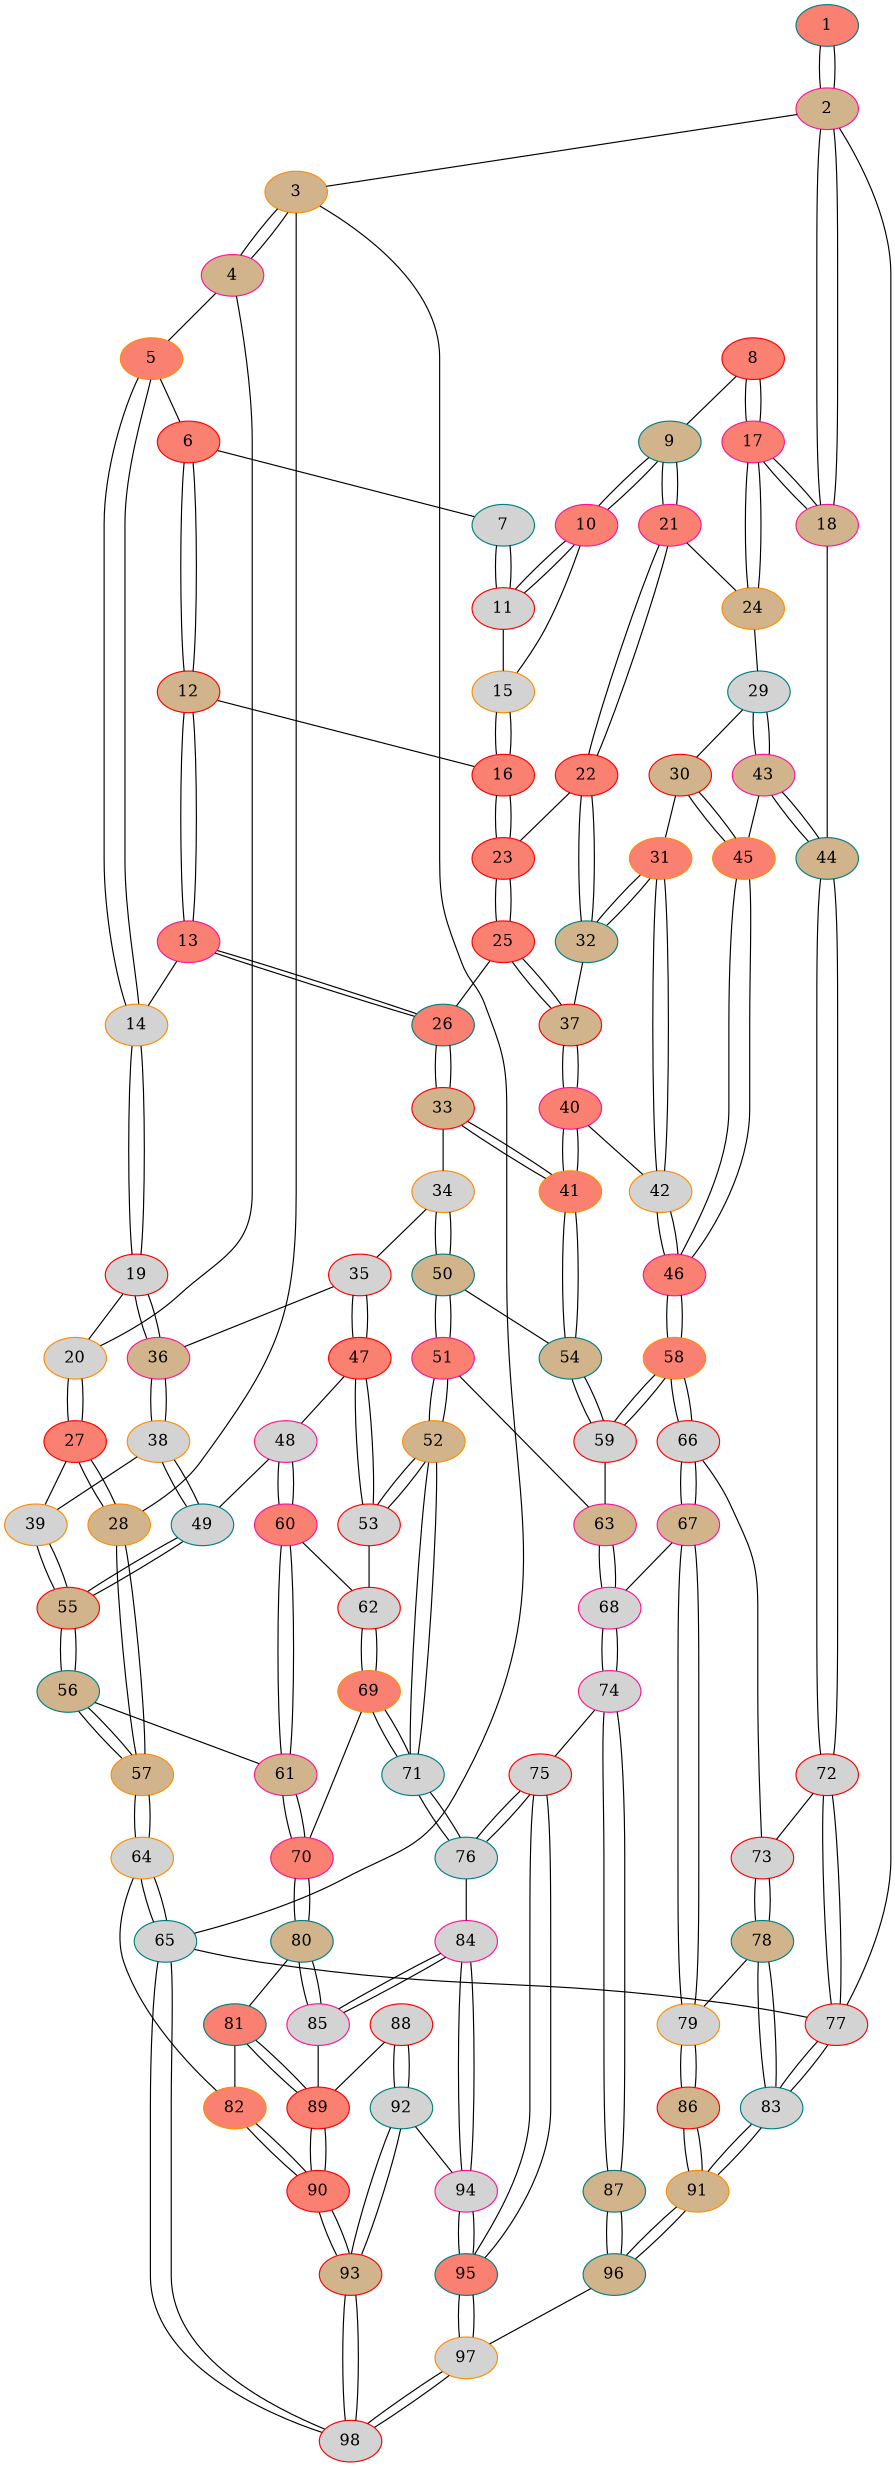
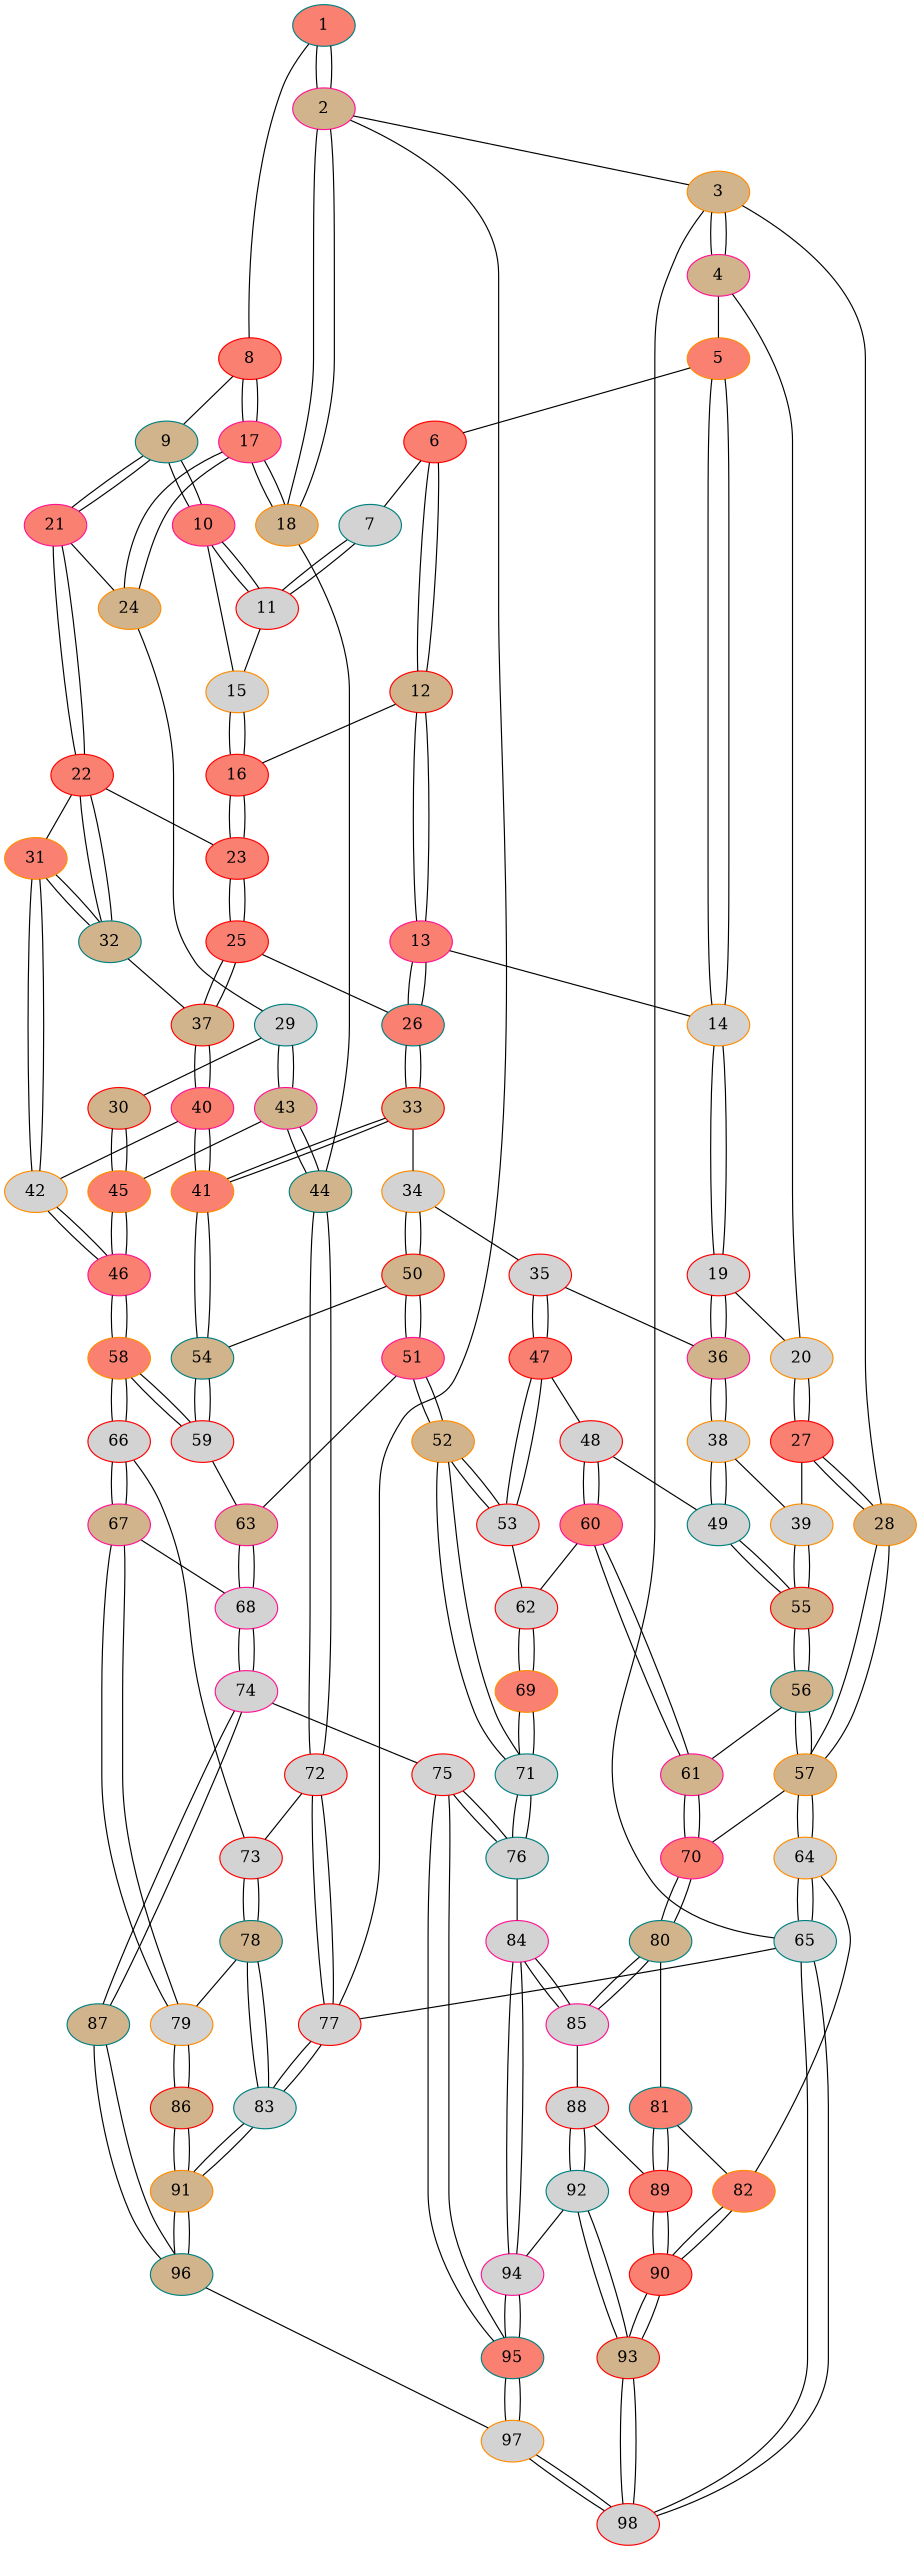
none -> (258, 186)
(827, 525) -> (287, 525)
(670, 817) -> (59, 817)
(443, 1275) -> (413, 1275)
(286, 1442) -> (591, 1442)
(336, 1775) -> (748, 1816)
(318, 2066) -> (577, 2066)
